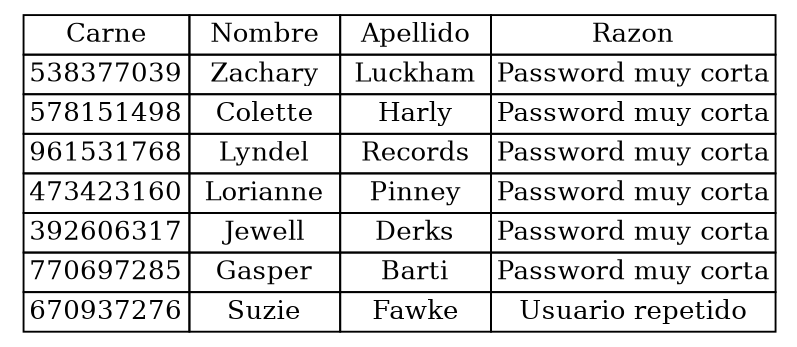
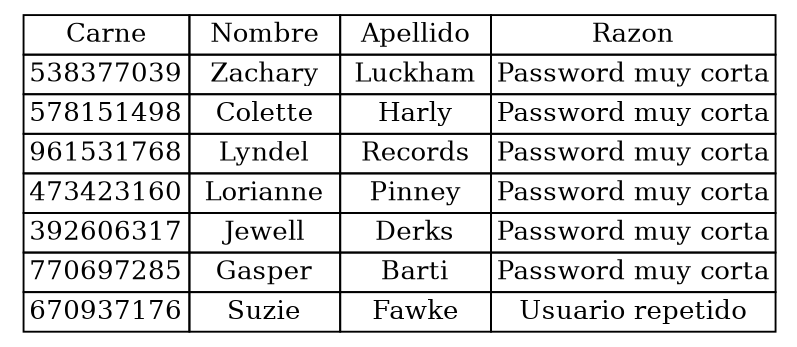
(106, 311) -> (106, 311)
